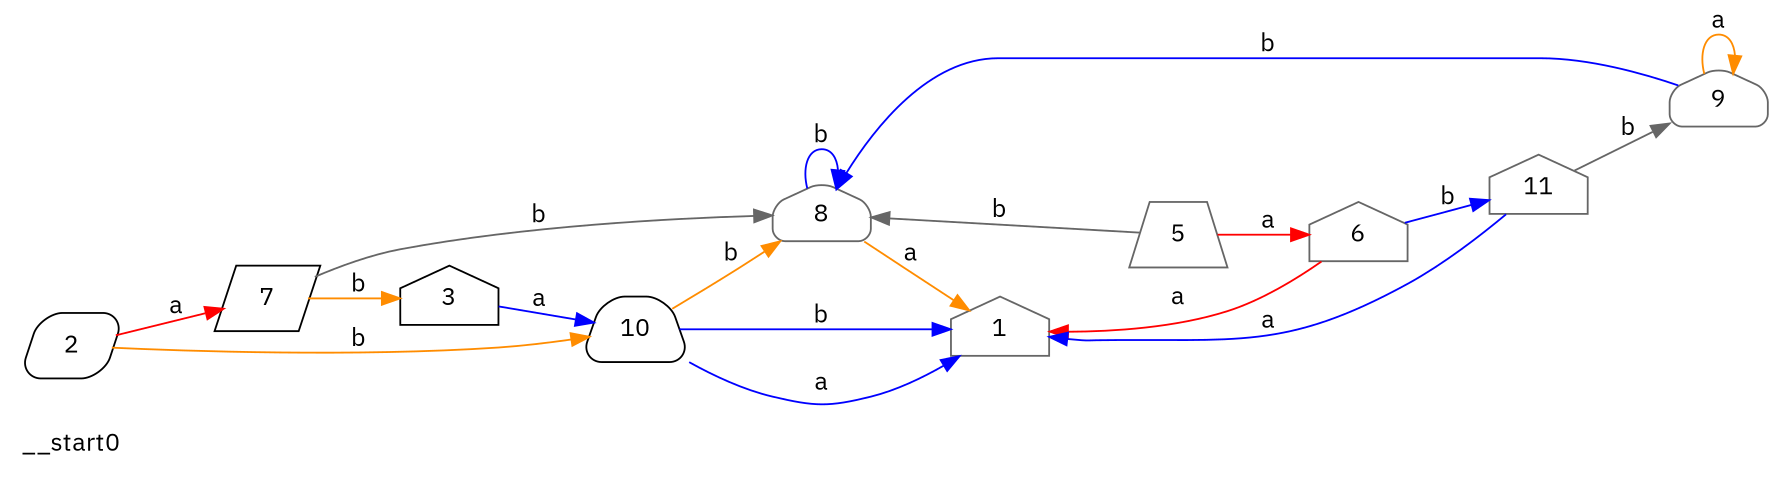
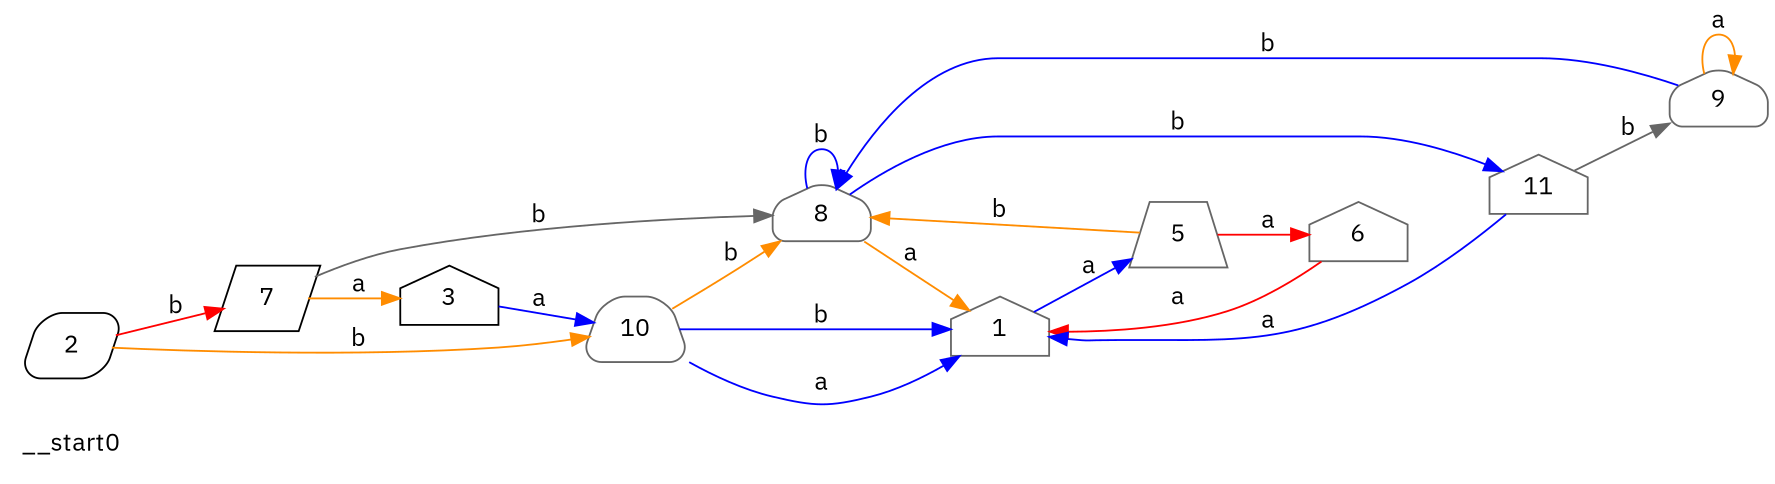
(1438, 214) -> (1163, 136)
(1015, 226) -> (1015, 226)
(359, 285) -> (359, 285)
none -> (1075, 290)
(176, 307) -> (176, 307)
(636, 329) -> (636, 329)
